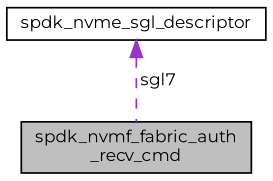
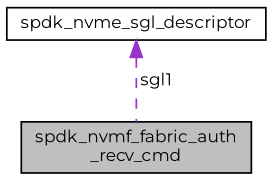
(157, 81) -> (155, 81)
